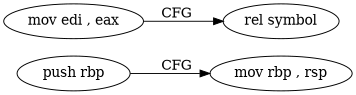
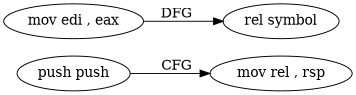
(177, 14) -> (177, 14)
(74, 73) -> (74, 73)
(281, 73) -> (281, 73)
